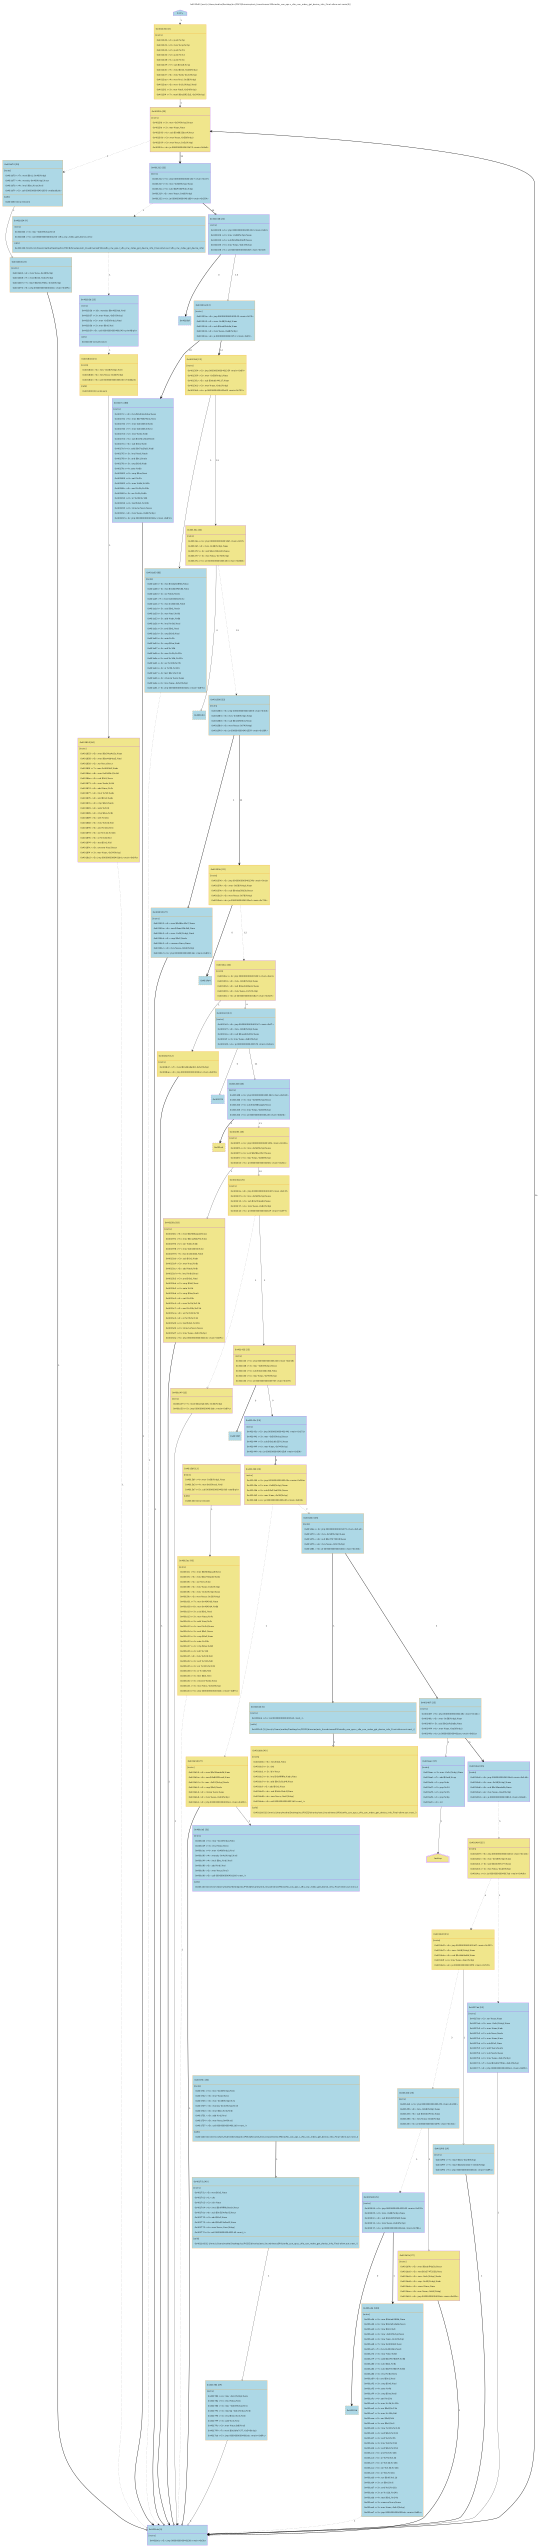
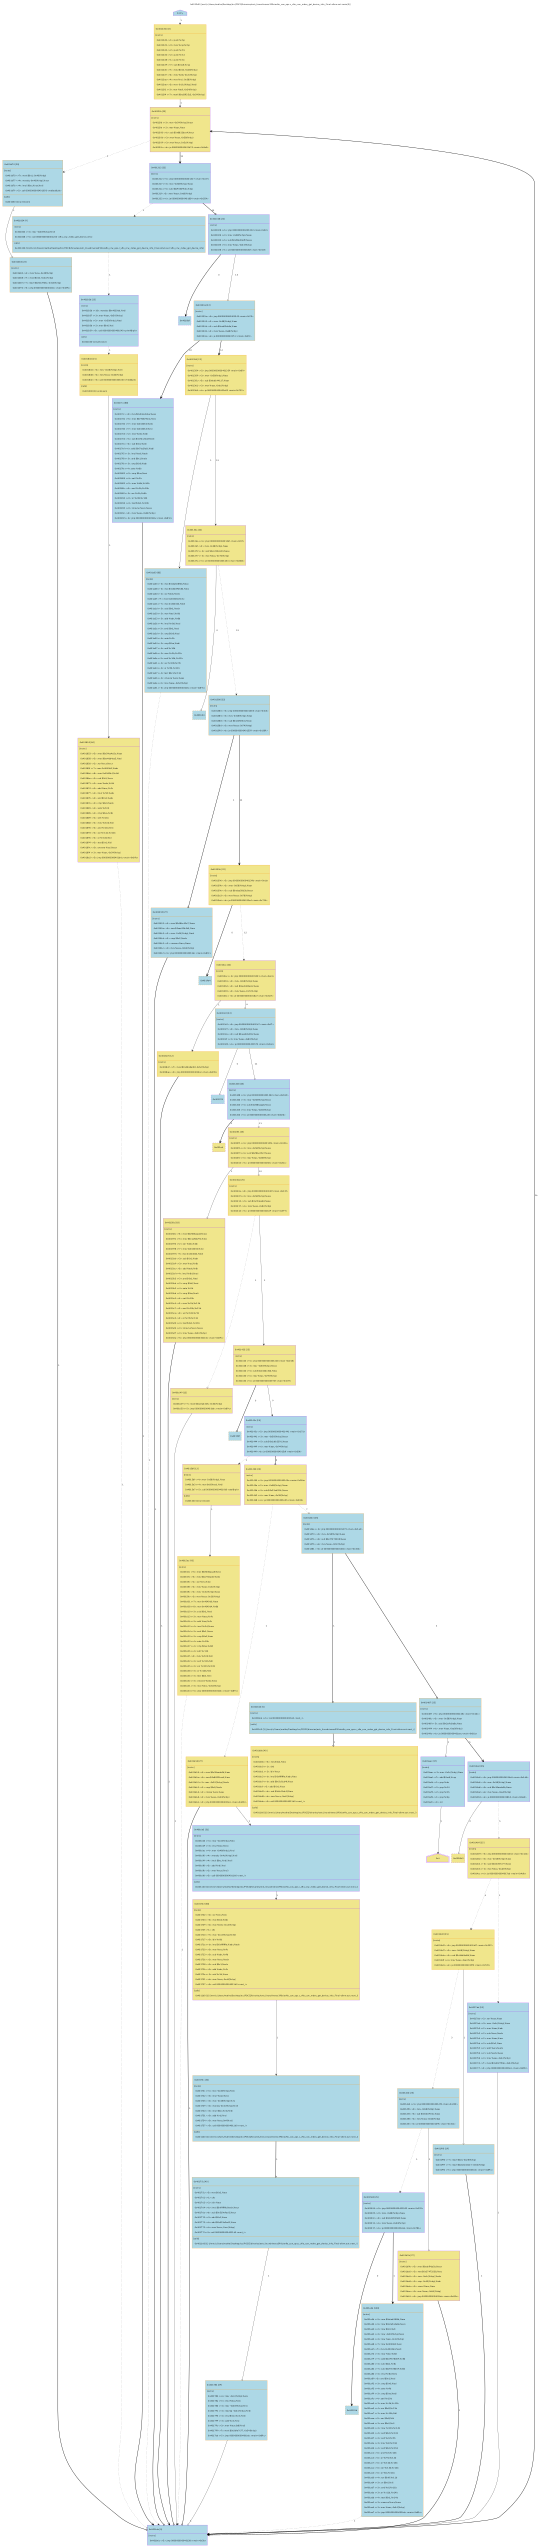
none -> (245, 1460)
(438, 1858) -> (438, 1858)
none -> (458, 1858)
none -> (276, 1950)
